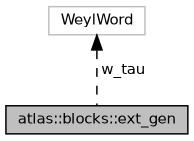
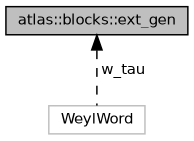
(97, 78) -> (97, 78)
